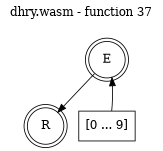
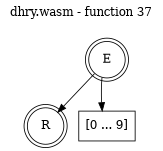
(112, 98) -> (101, 90)
